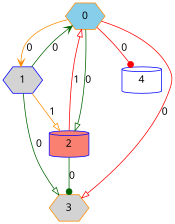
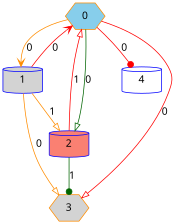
(48, 47) -> (48, 47)
(23, 80) -> (23, 80)
(32, 144) -> (32, 144)
(72, 176) -> (72, 176)
